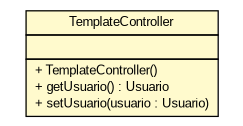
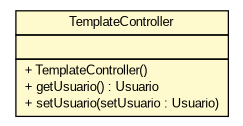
(122, 104) -> (122, 104)
